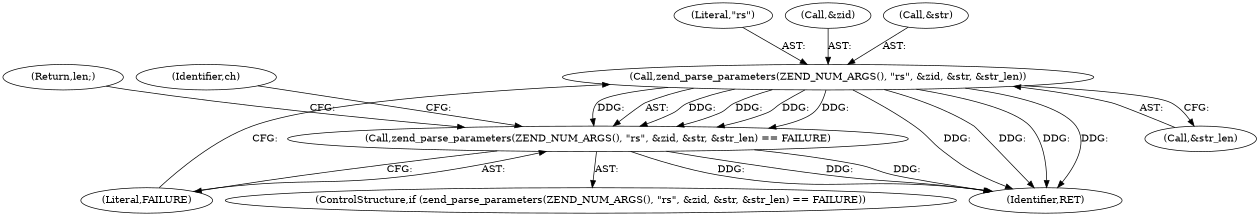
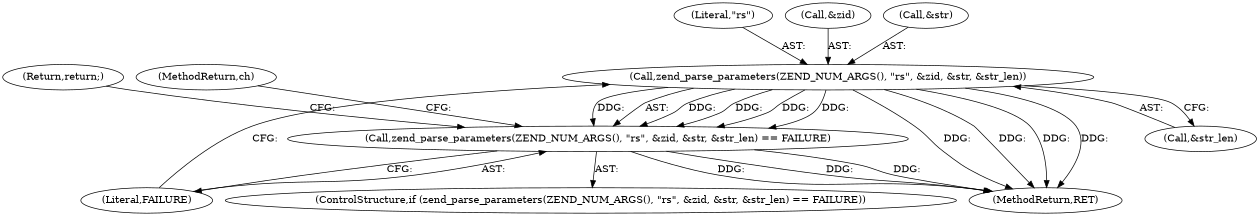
(63, 77) -> (63, 77)
(206, 77) -> (206, 77)
(1046, 200) -> (1046, 200)
